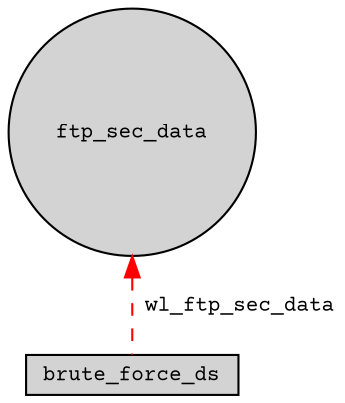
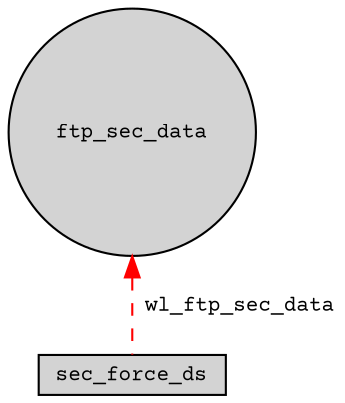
(132, 375) -> (132, 375)
